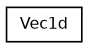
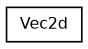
(44, 25) -> (44, 25)
